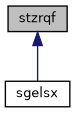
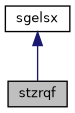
(38, 63) -> (38, 63)
